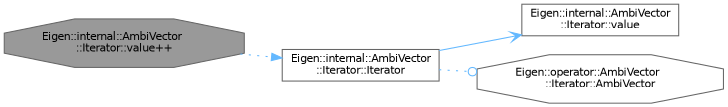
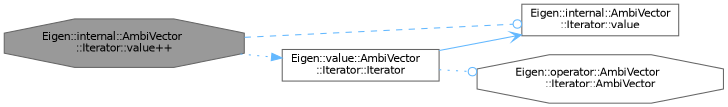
none -> (379, 31)
(361, 65) -> (361, 65)
